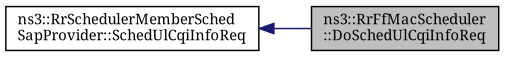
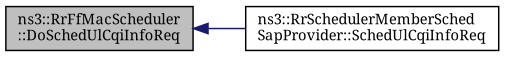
(293, 29) -> (227, 29)
